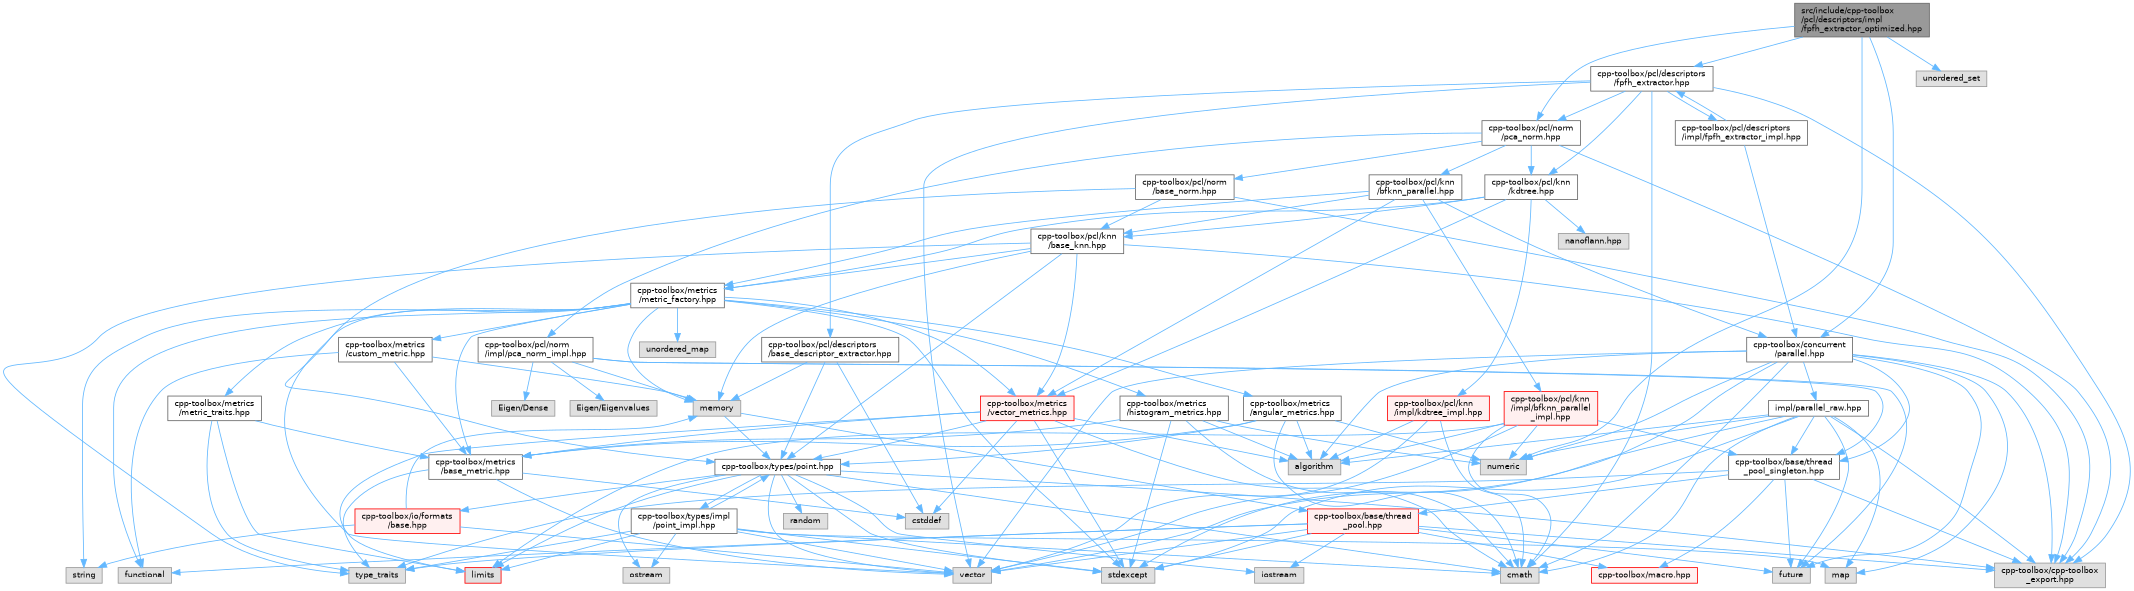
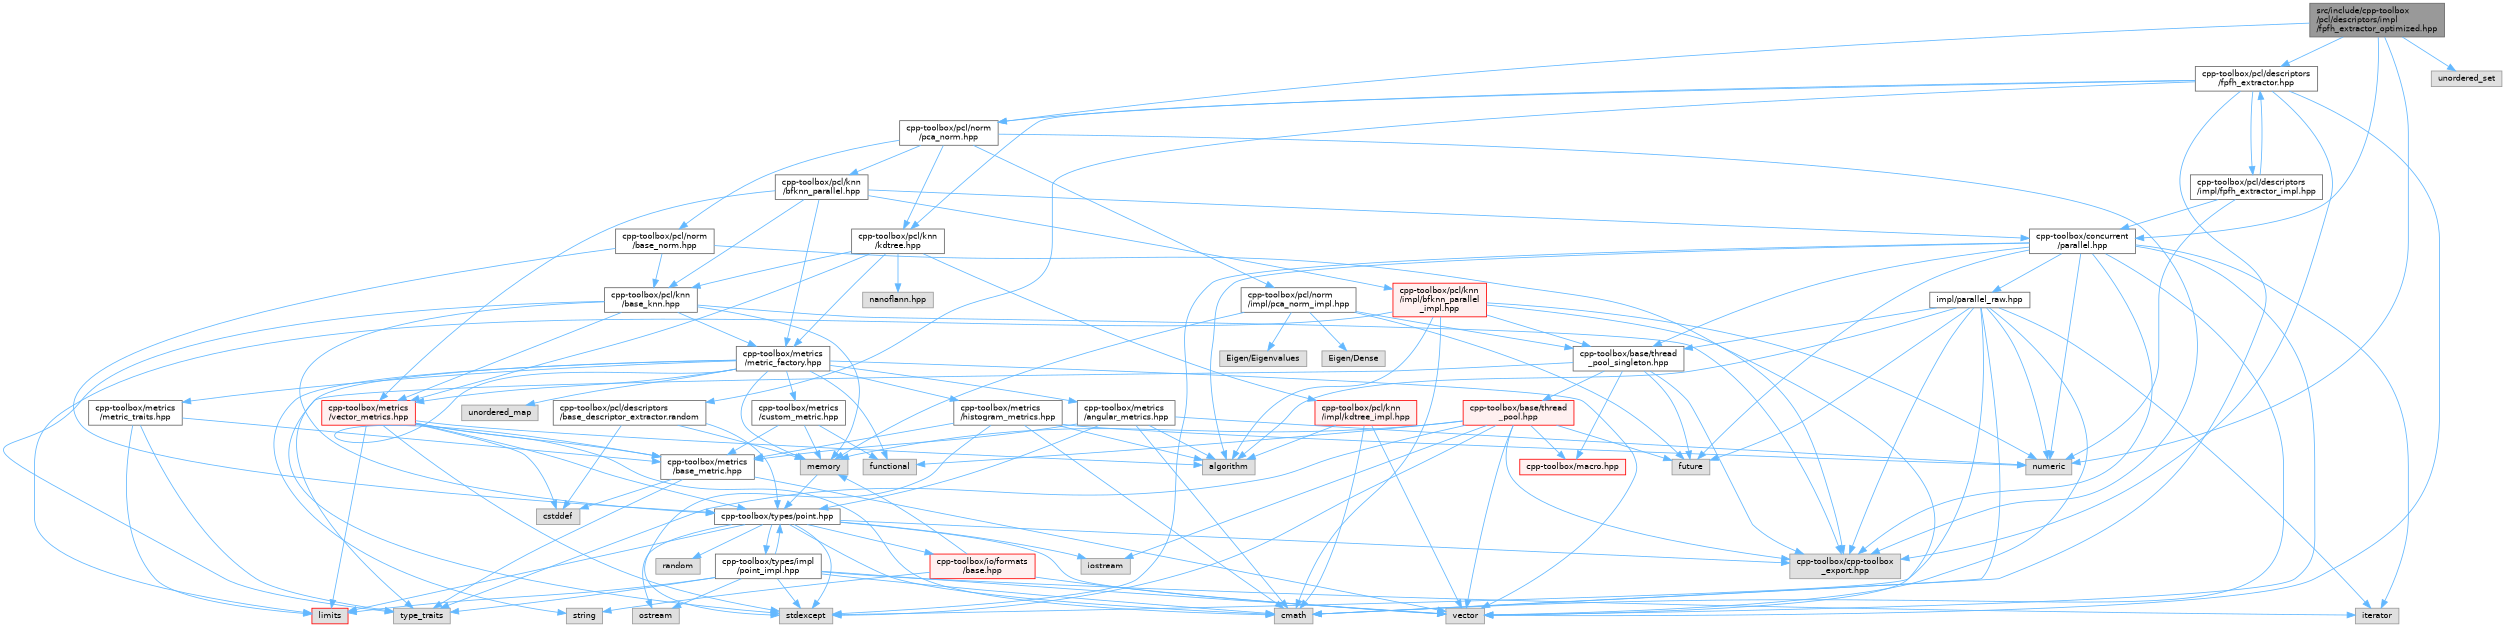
none -> (2159, 331)
(830, 350) -> (630, 413)
(1020, 461) -> (1294, 431)
(1841, 575) -> (2377, 616)
